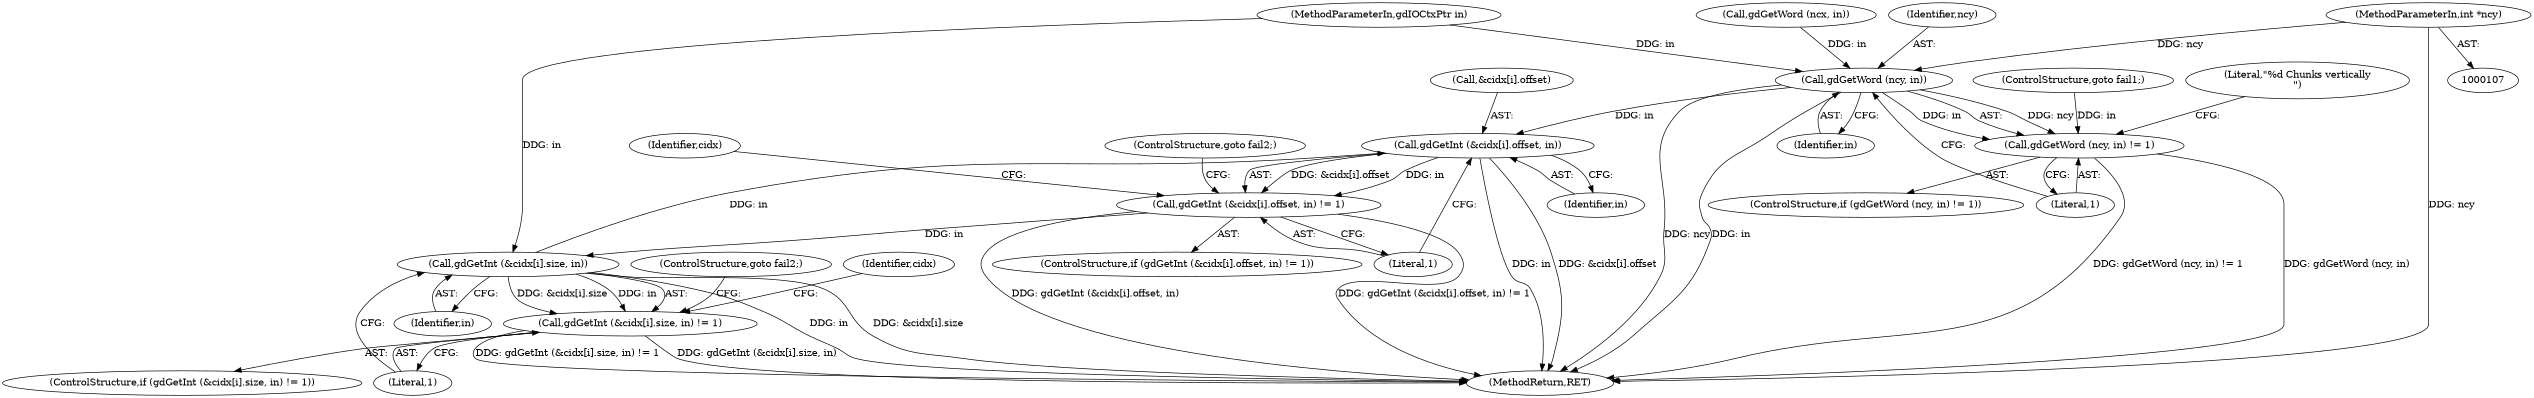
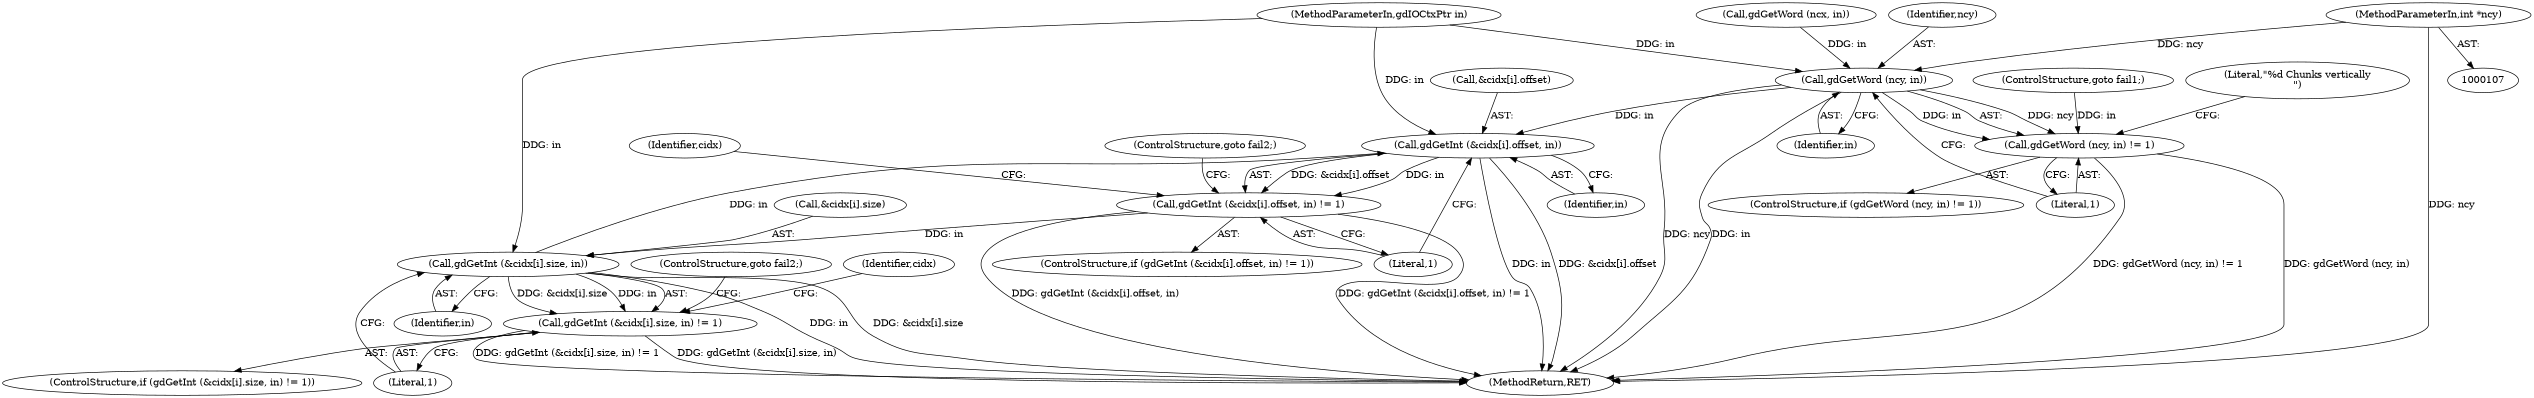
none -> (1381, 91)
none -> (840, 205)
